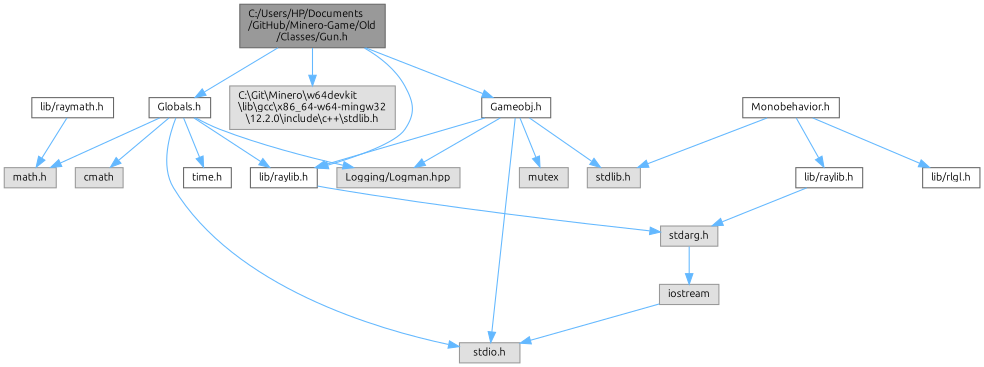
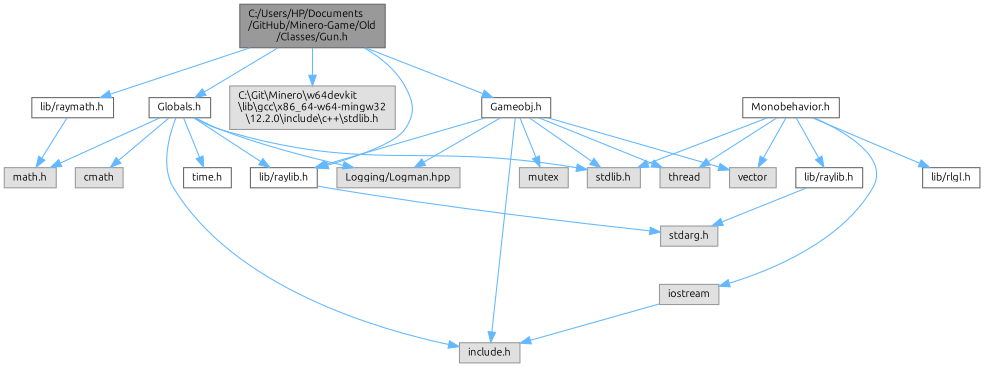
none -> (180, 71)
none -> (383, 155)
none -> (685, 178)
none -> (753, 178)
(689, 260) -> (850, 217)
(490, 353) -> (490, 353)
